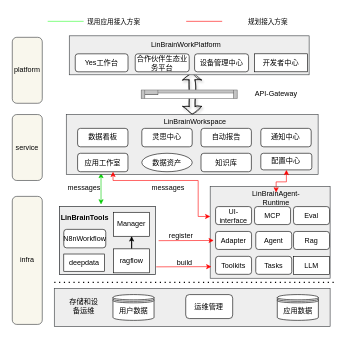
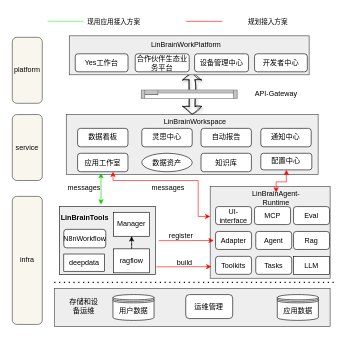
(281, 63) -> (281, 63)
(132, 241) -> (132, 241)
